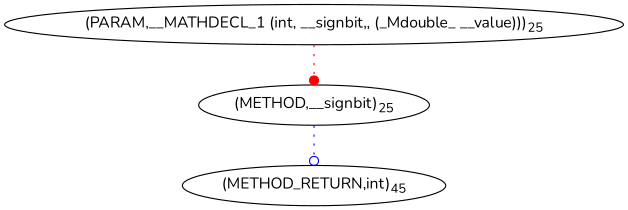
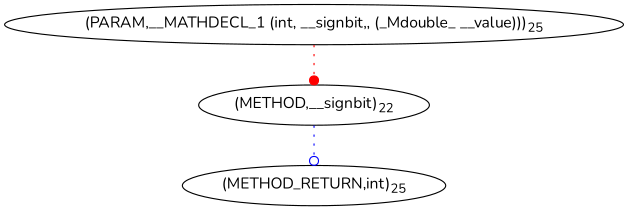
(386, 103) -> (386, 103)
(398, 184) -> (398, 184)
